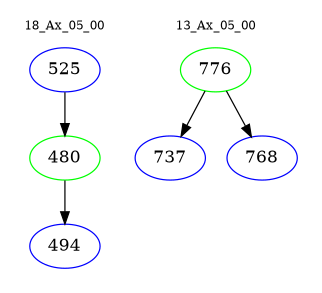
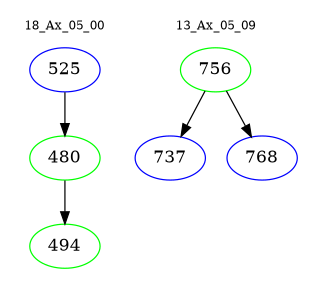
(216, 26) -> (216, 26)
(216, 70) -> (216, 70)
(65, 246) -> (65, 246)
